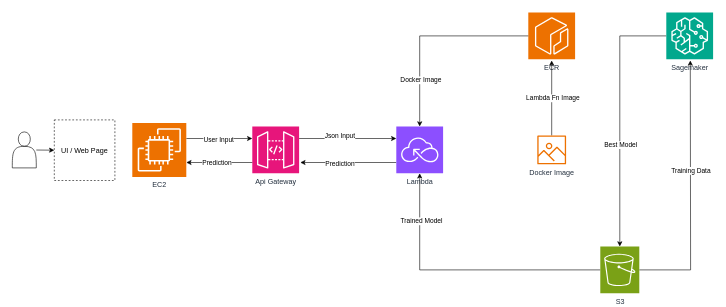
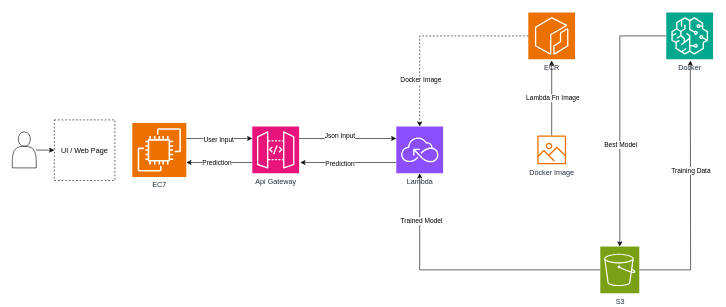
(431, 36) -> (431, 36)
(690, 68) -> (690, 68)
(160, 185) -> (160, 185)
